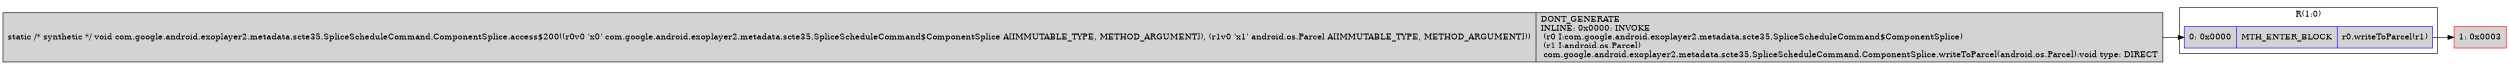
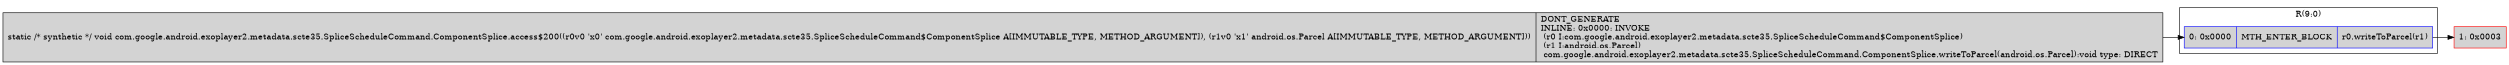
(2308, 15) -> (2308, 15)
